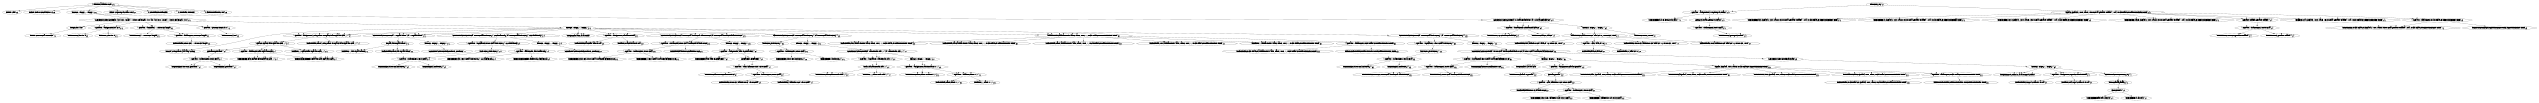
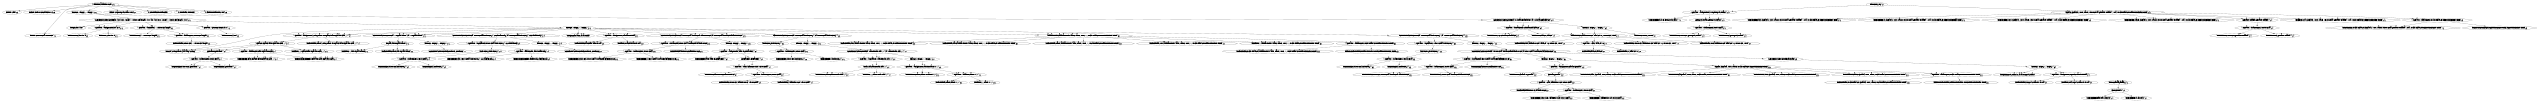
(61, 32) -> (64, 12)
none -> (1687, 36)
(265, 47) -> (226, 47)
(1526, 67) -> none
(2118, 75) -> none
